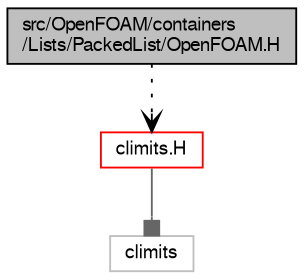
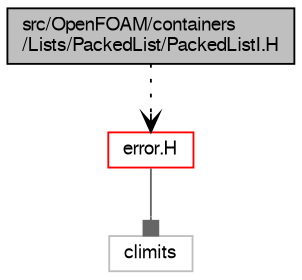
(152, 36) -> (151, 36)
(152, 150) -> (151, 150)
